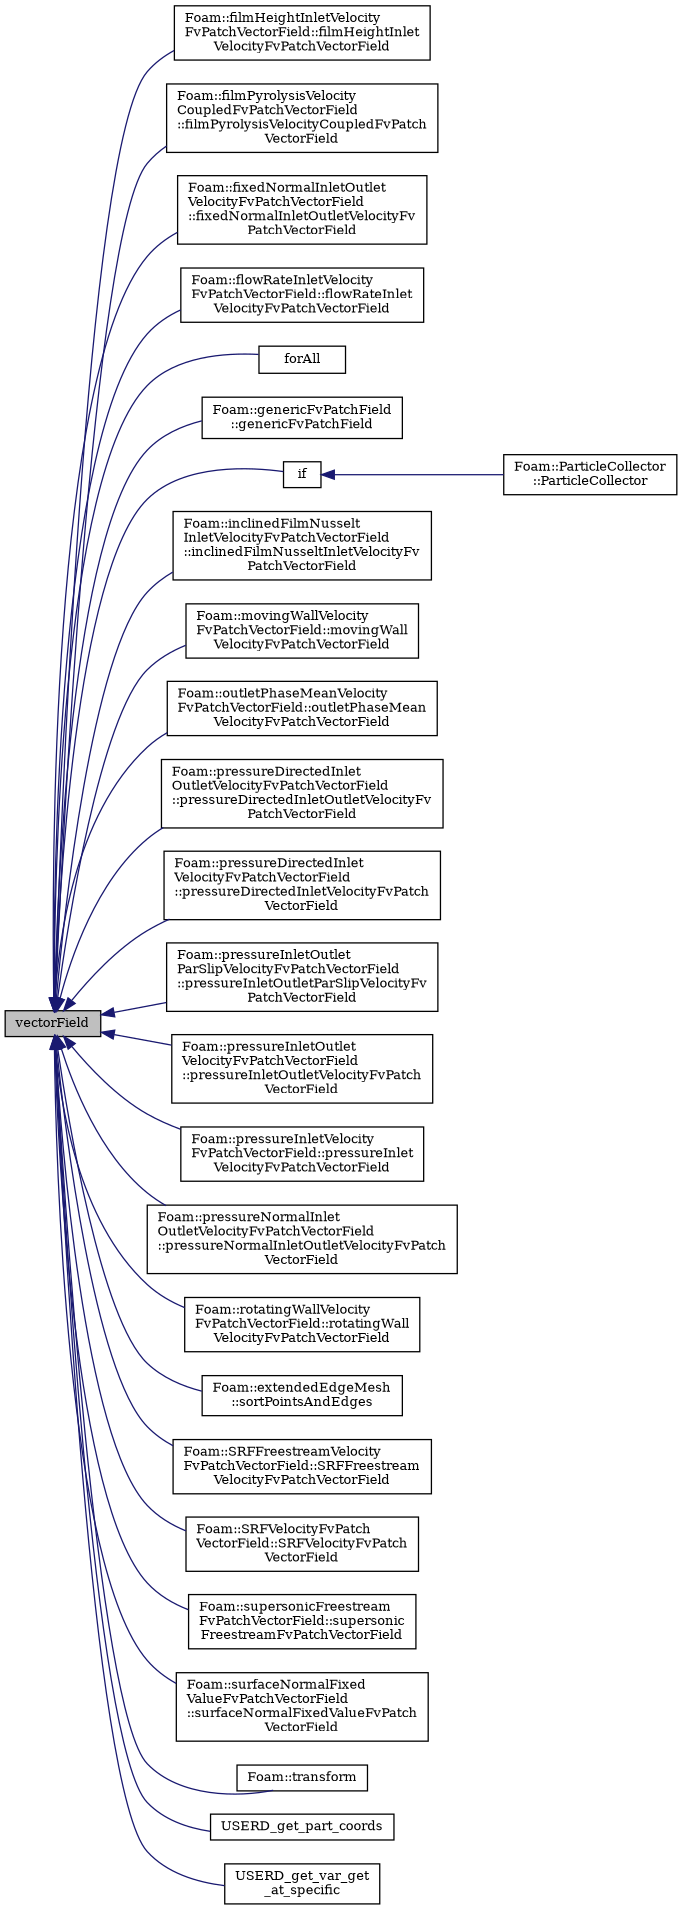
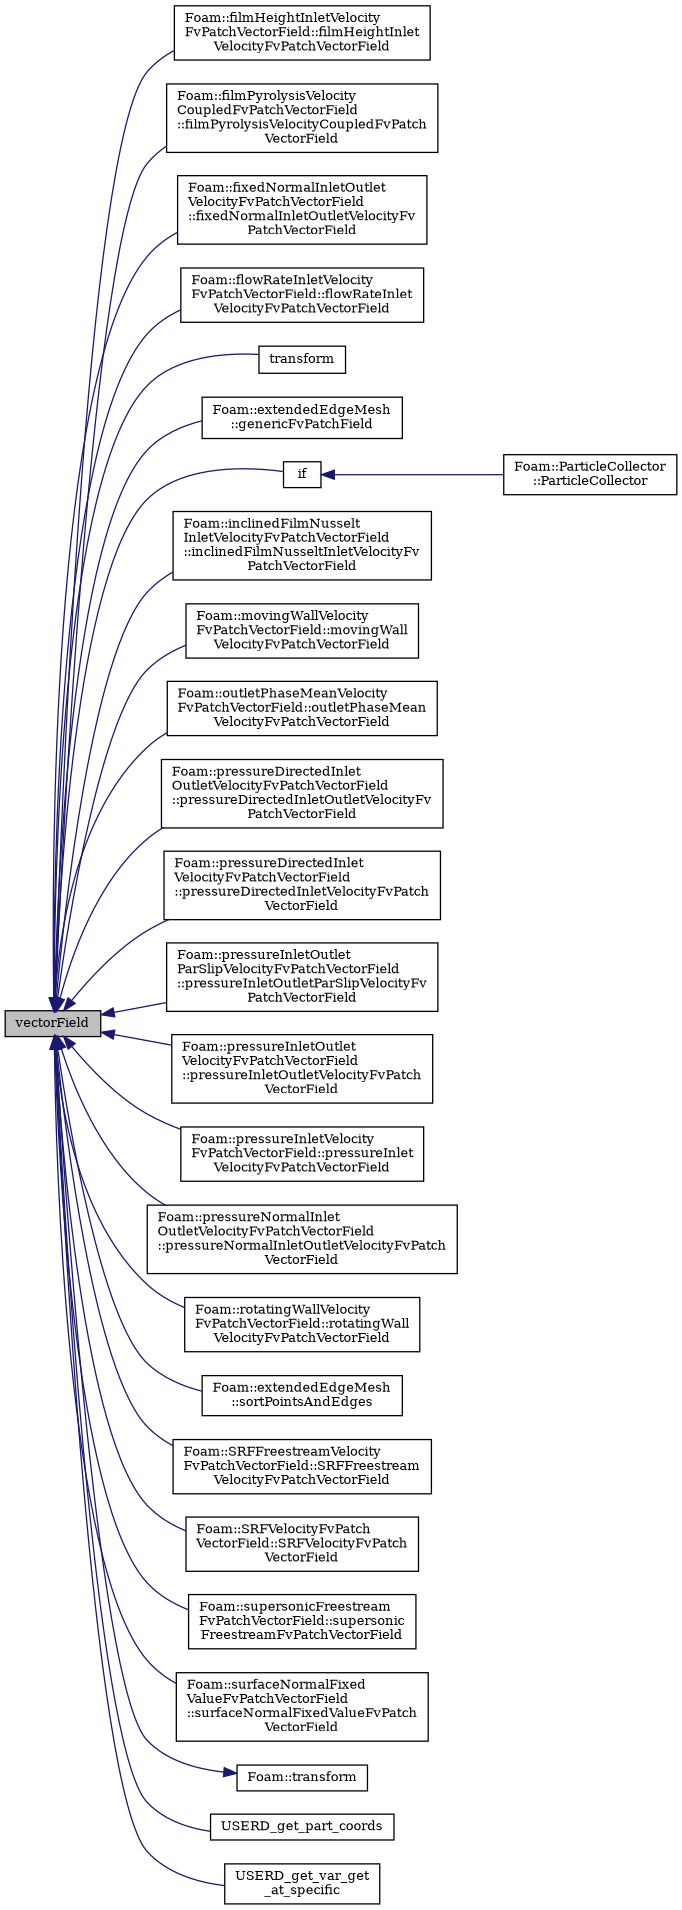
(302, 360) -> (302, 360)
(302, 418) -> (302, 418)
(121, 1688) -> (111, 1611)
